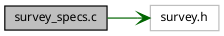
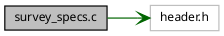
(185, 18) -> (185, 18)
